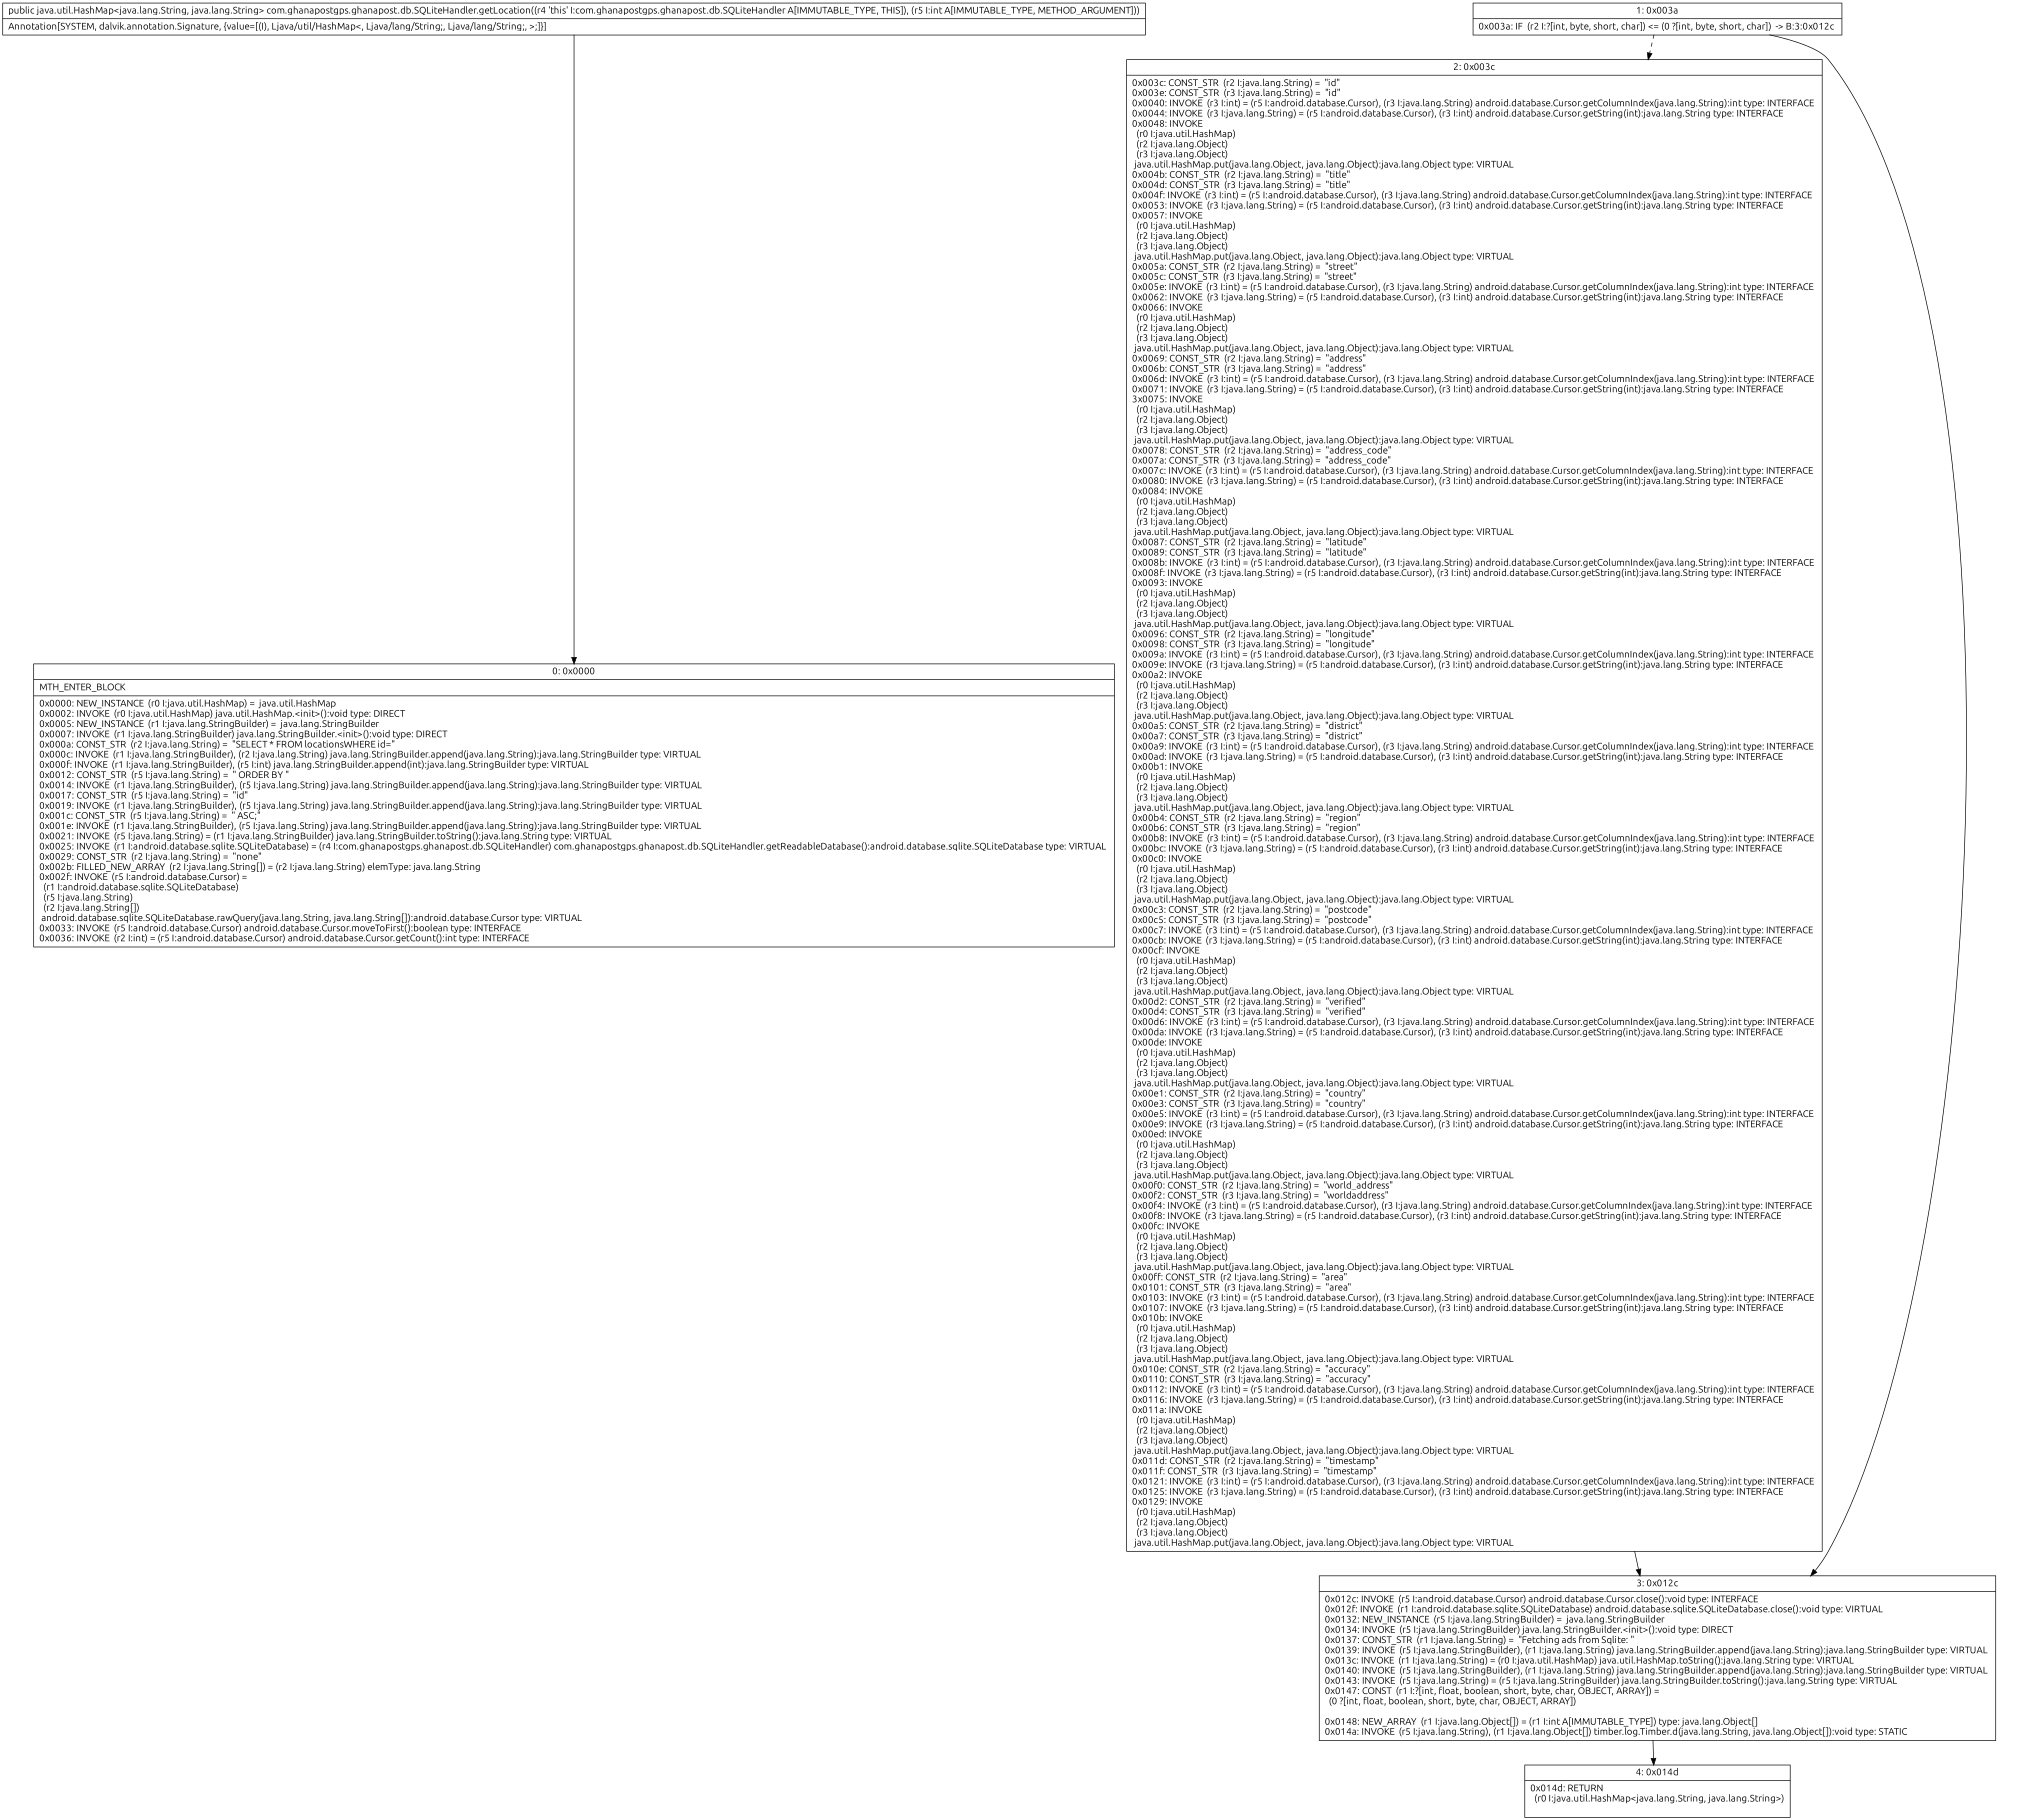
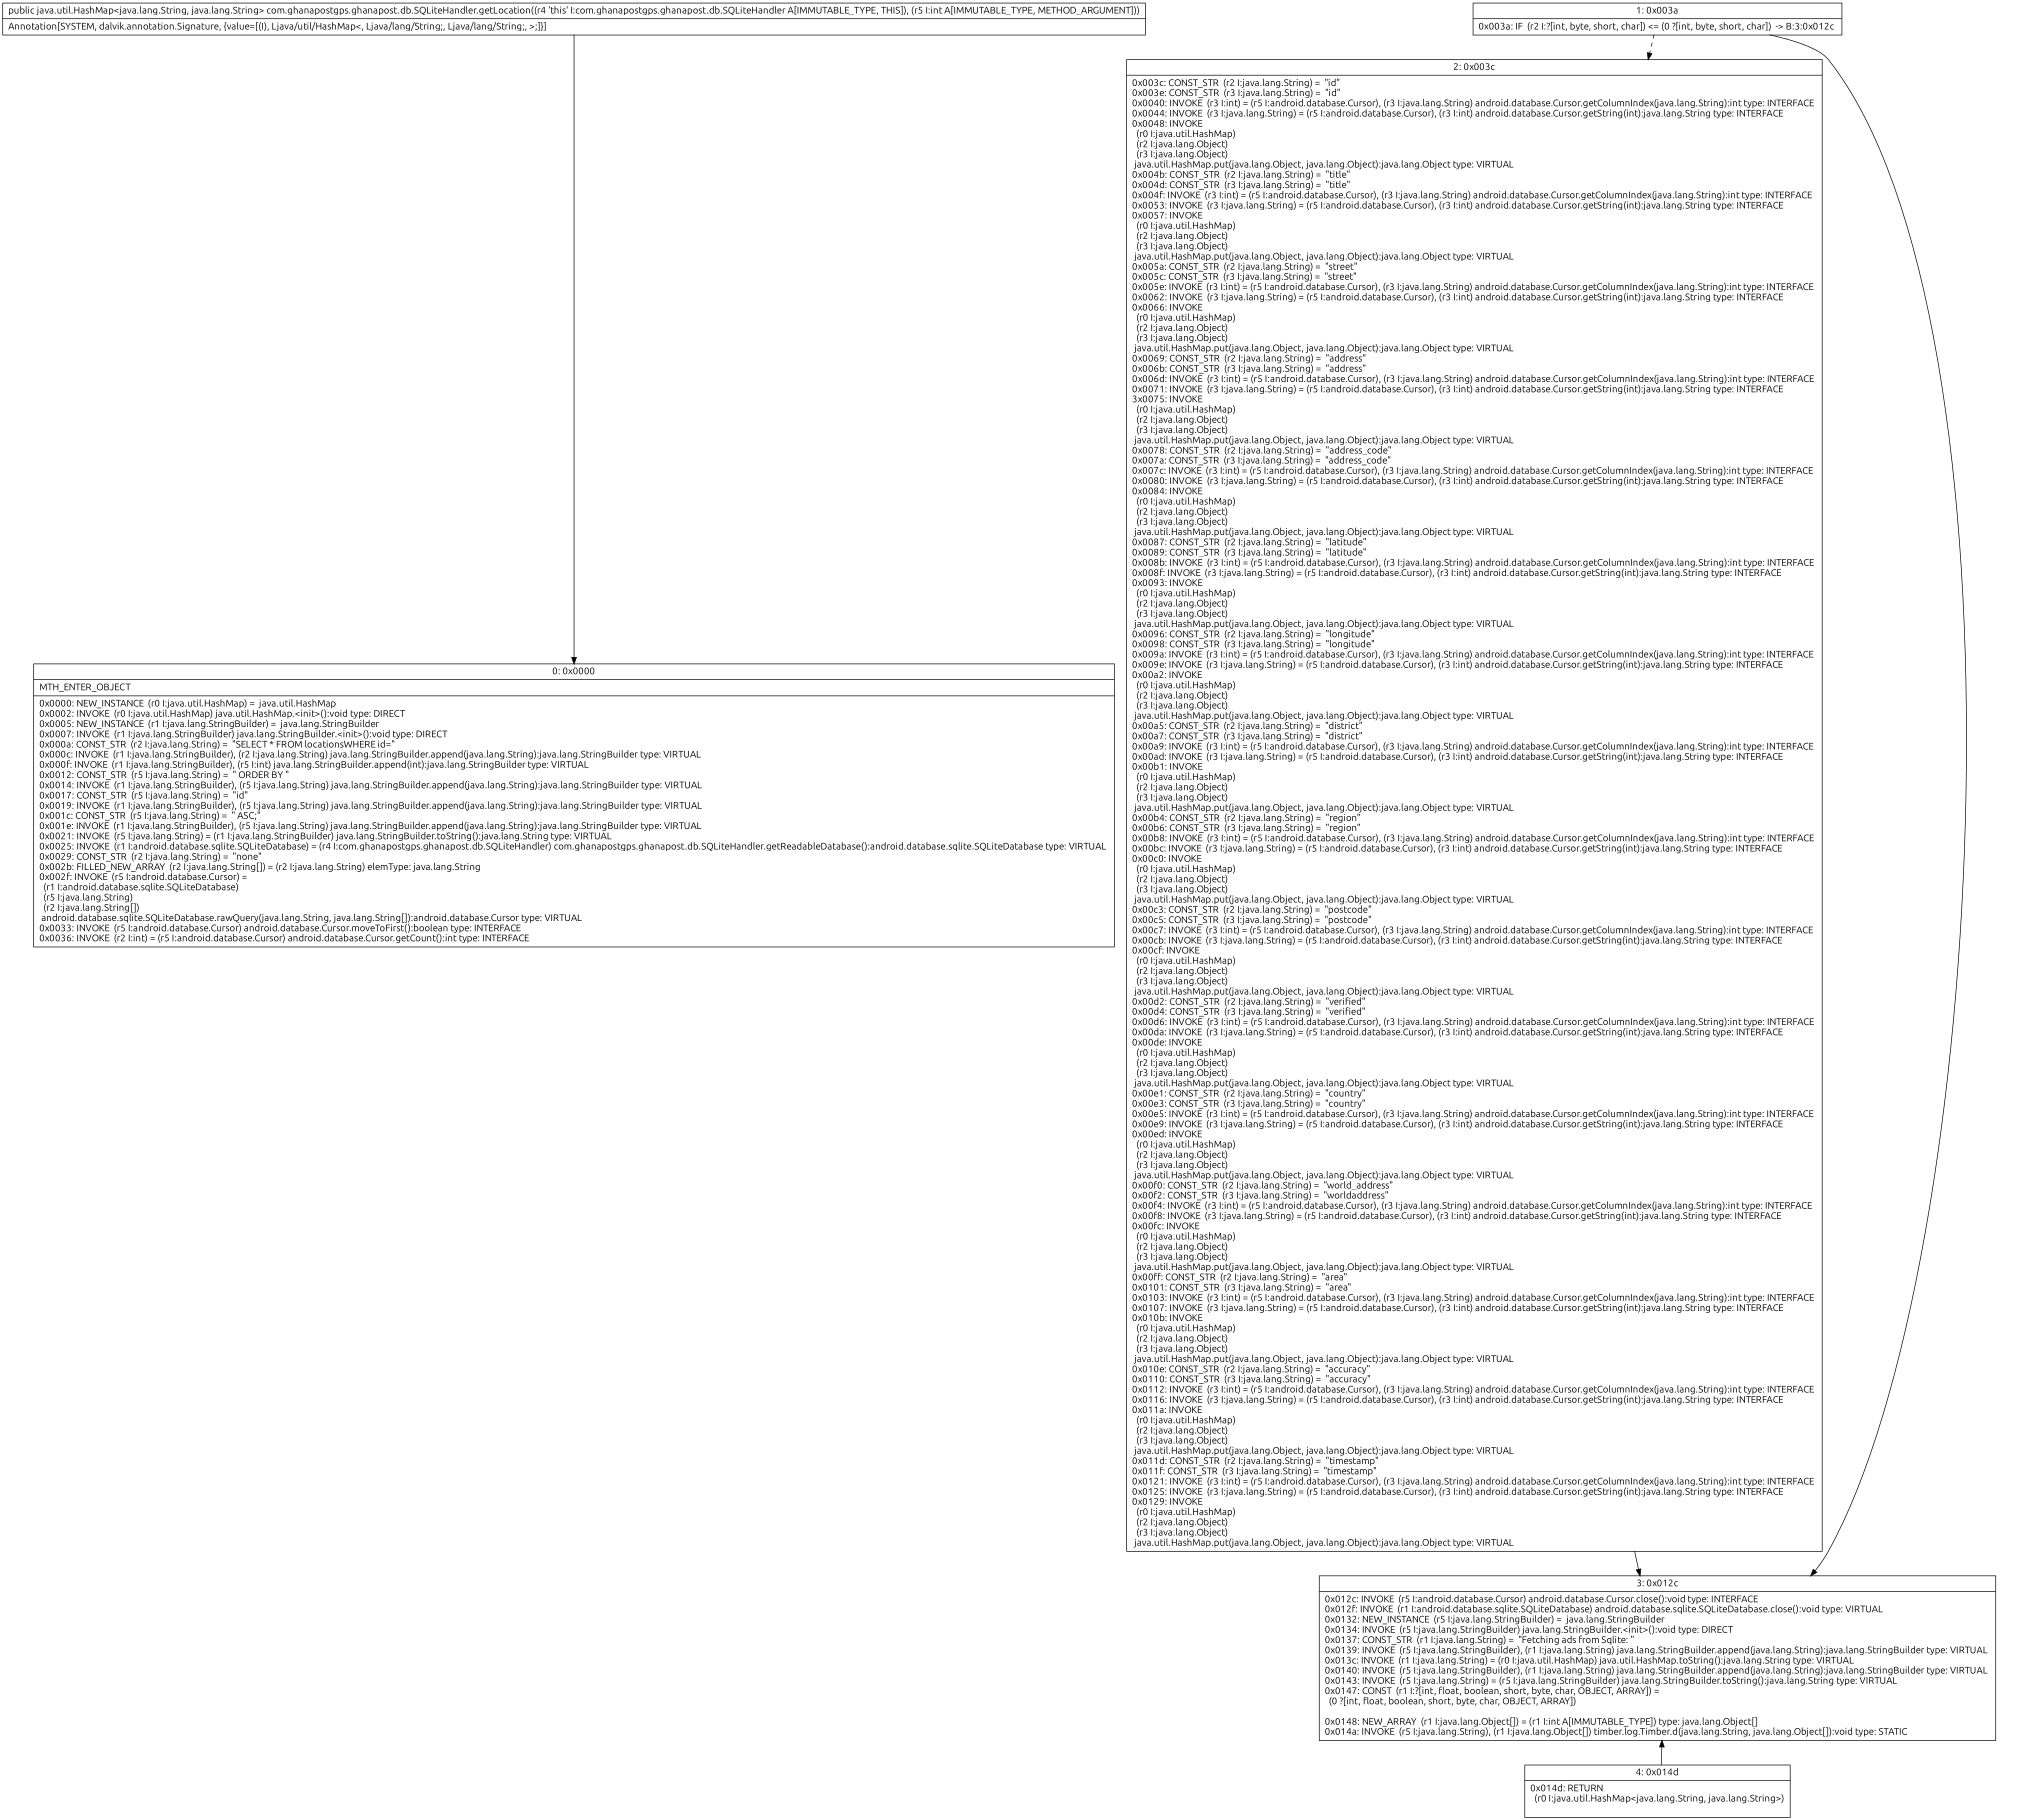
(82, 687) -> (85, 687)
(1653, 1749) -> (1662, 1756)
